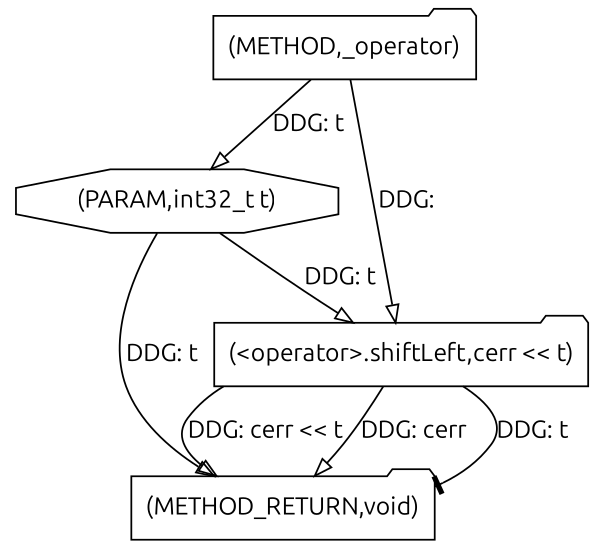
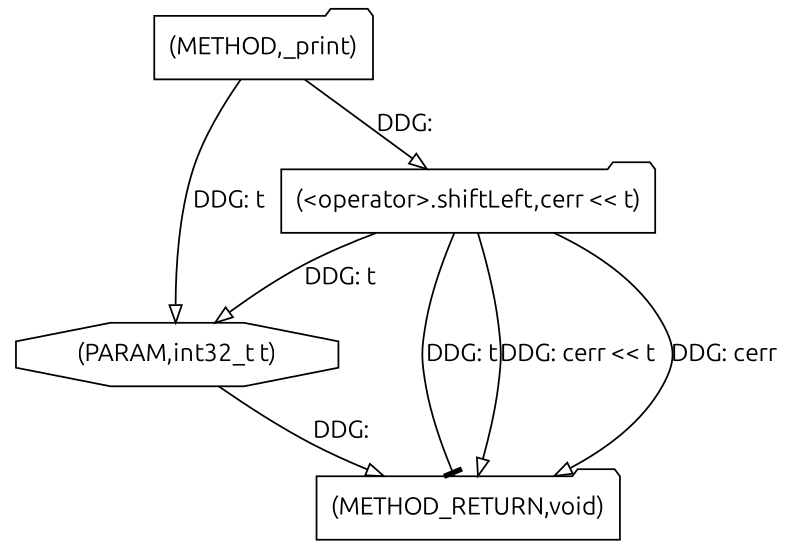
(345, 48) -> (264, 48)
(278, 274) -> (300, 267)
(162, 355) -> (345, 431)
